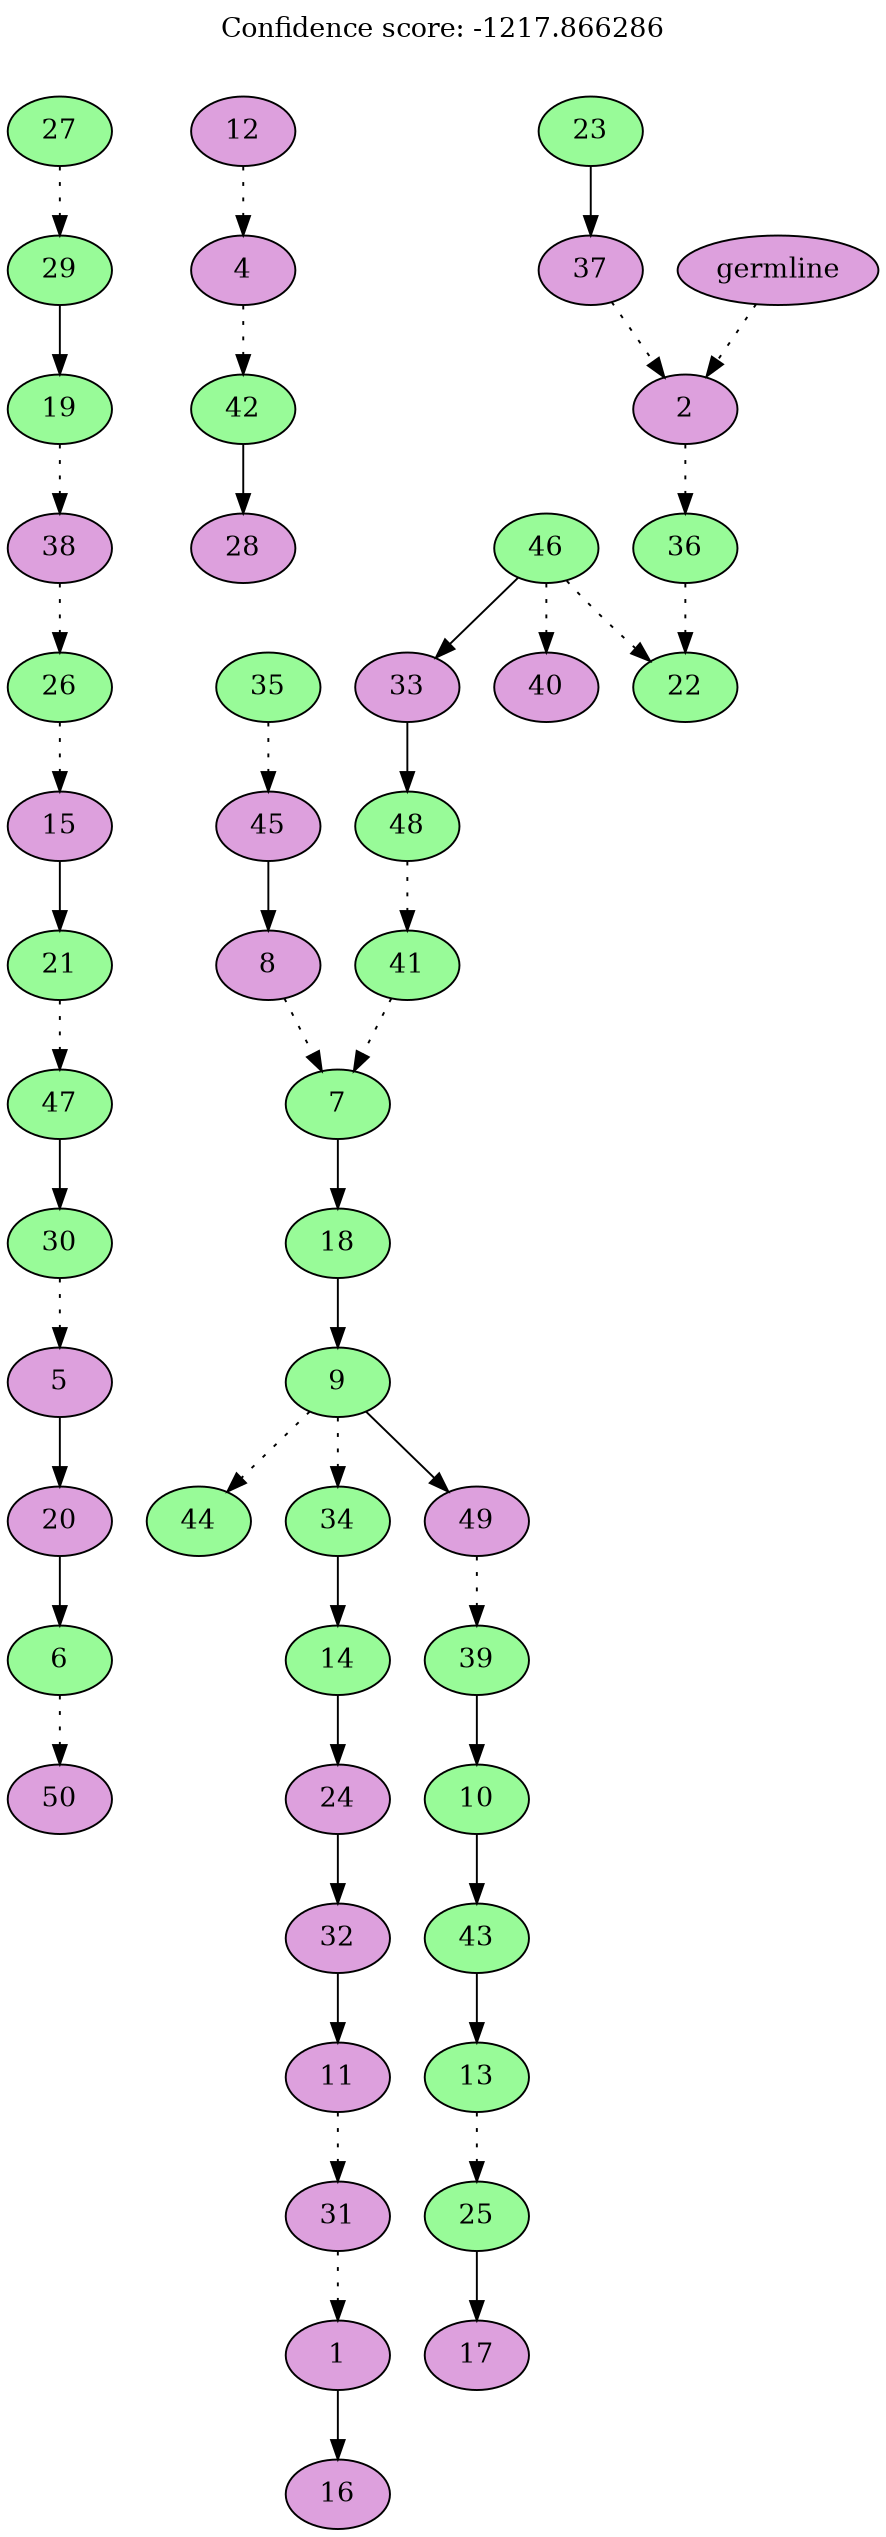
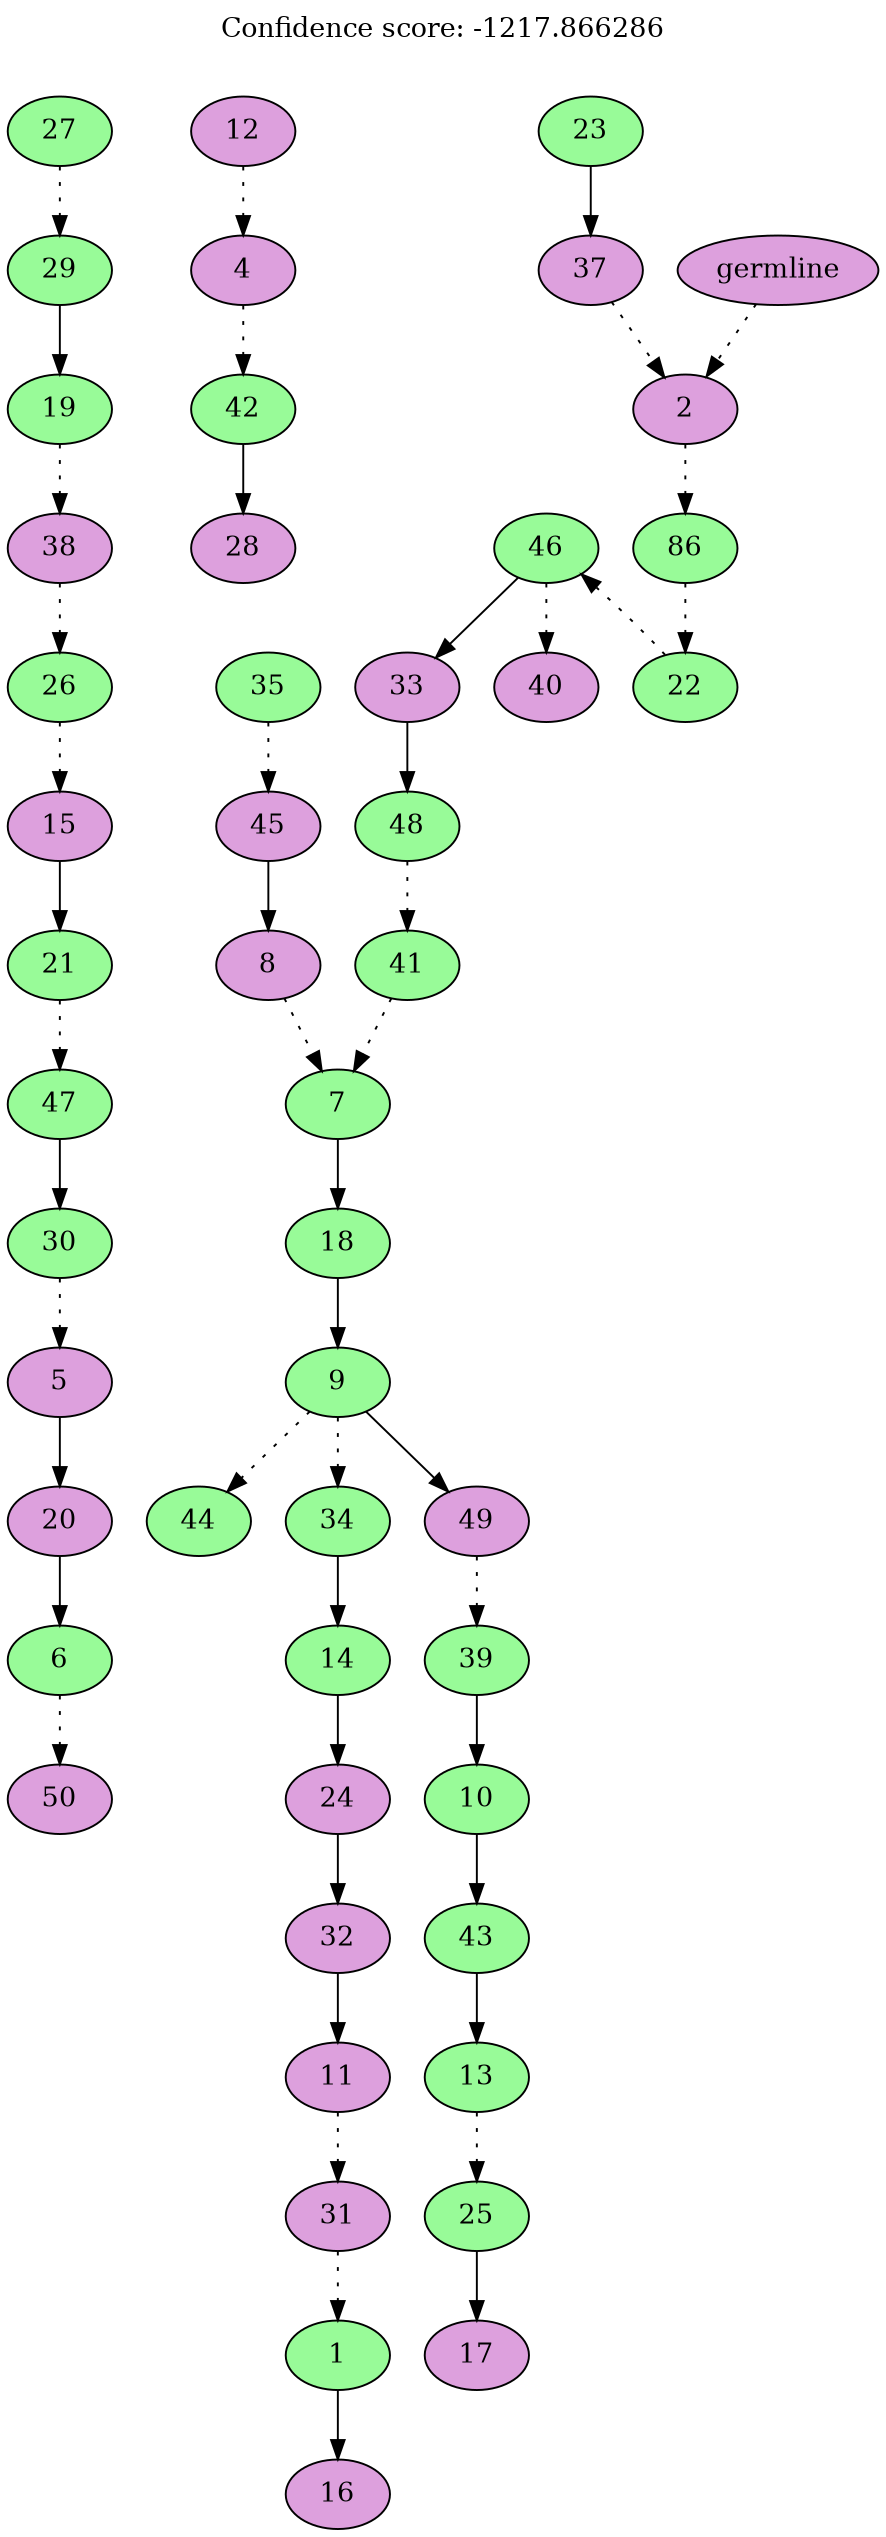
(685, 548) -> (685, 548)
(600, 615) -> (631, 620)
(338, 2355) -> (338, 2355)
